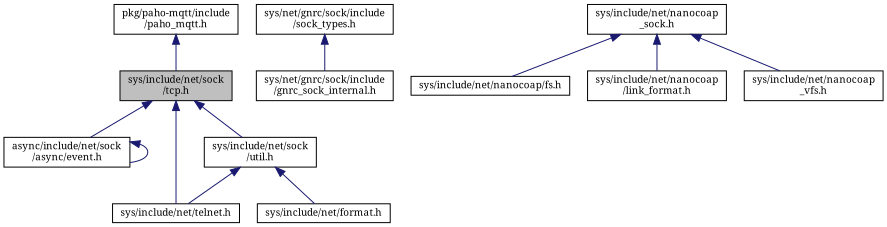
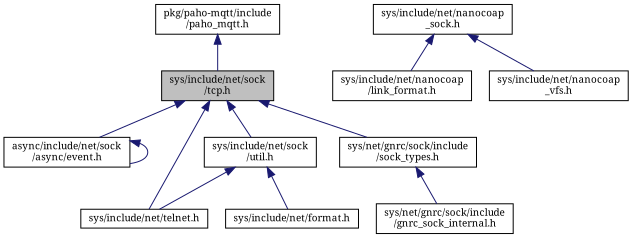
(490, 86) -> none
none -> (318, 121)
